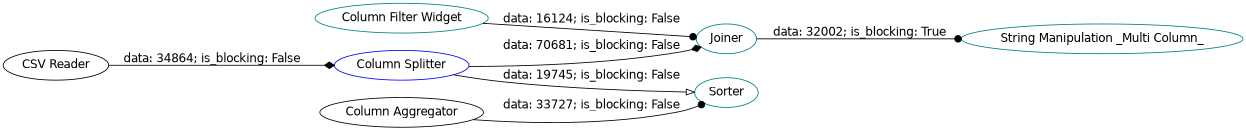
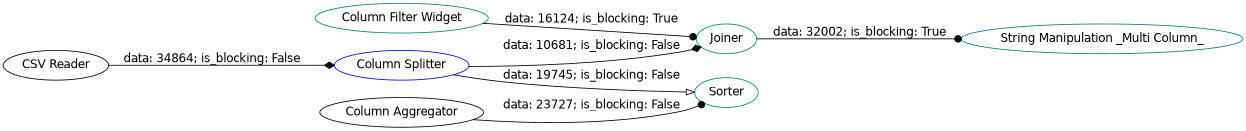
(591, 19) -> (591, 19)
(591, 46) -> (591, 46)
(591, 105) -> (591, 105)
